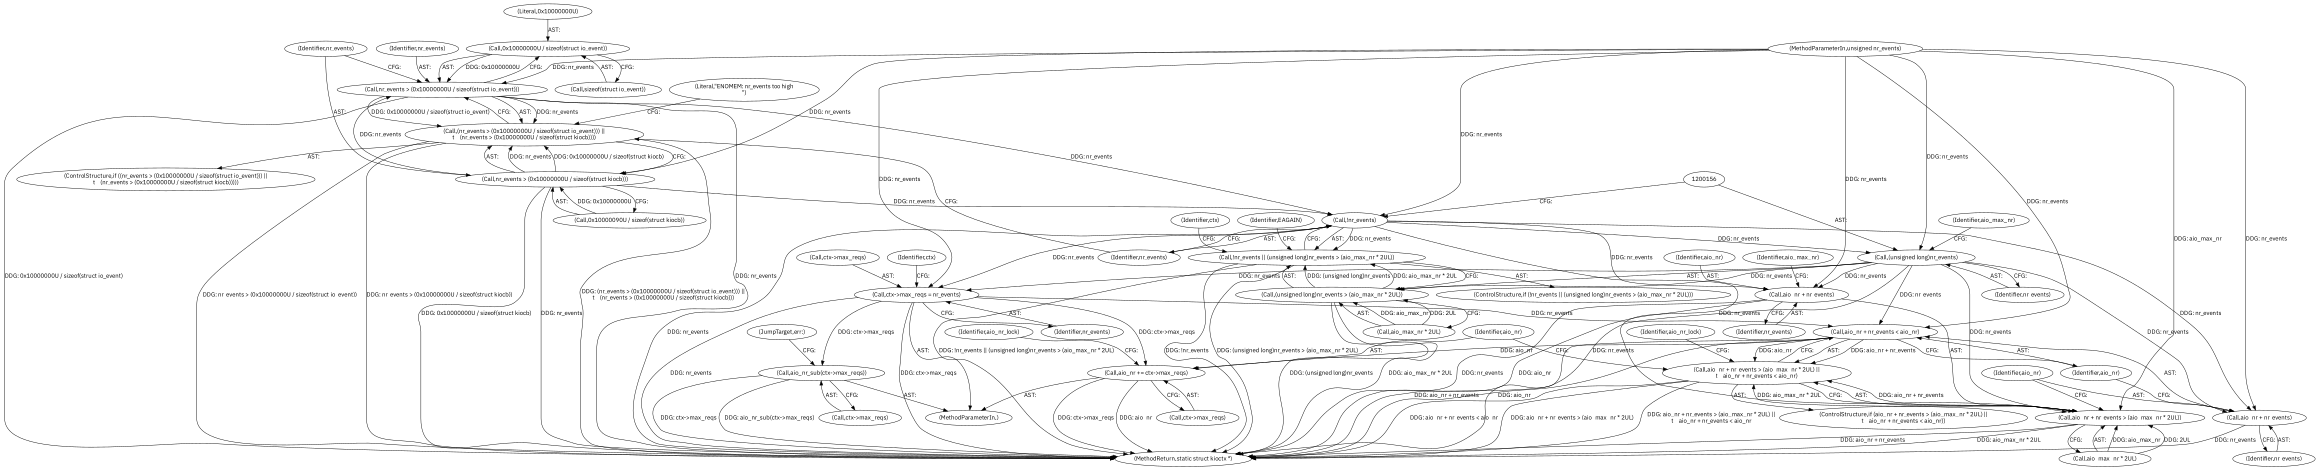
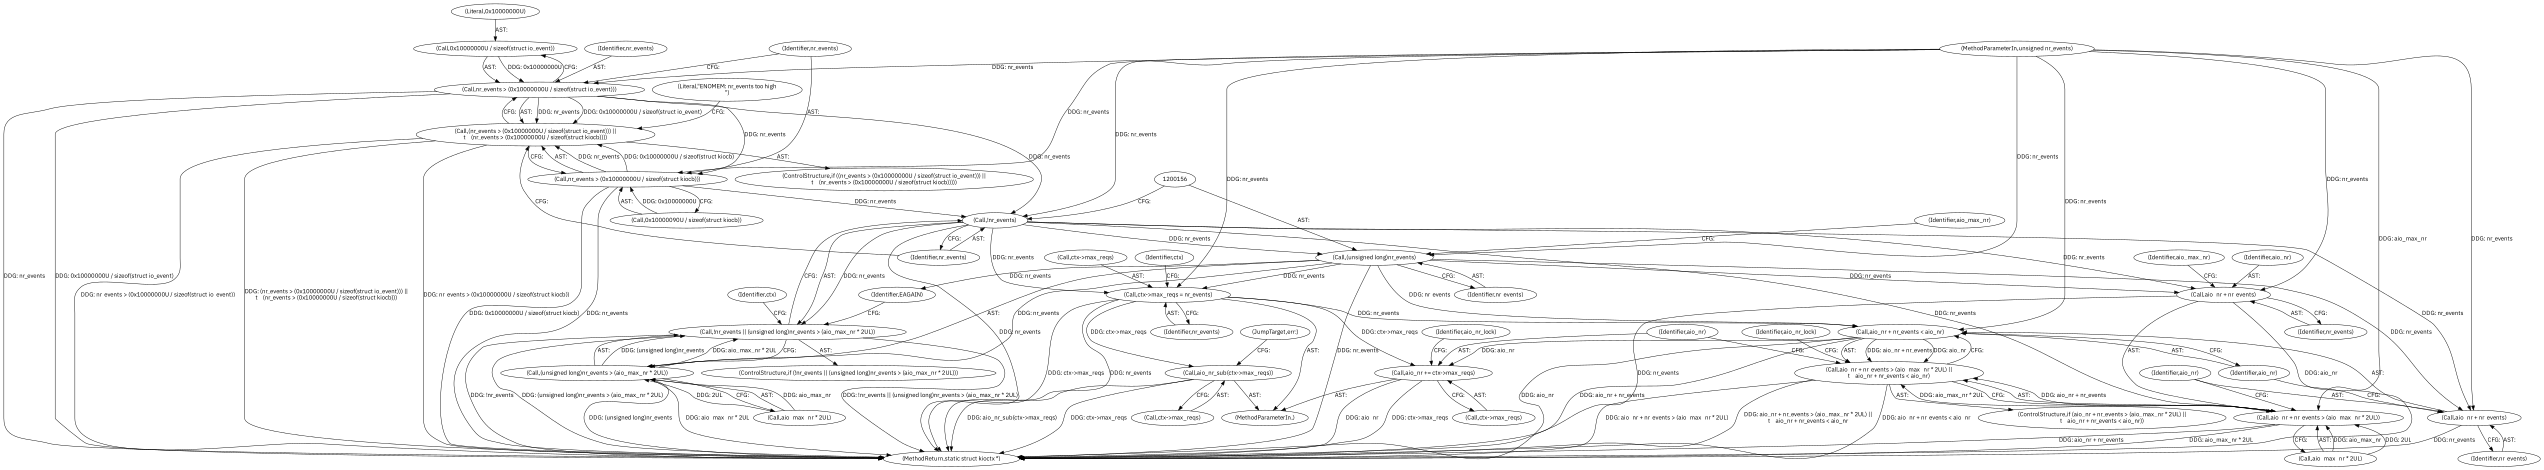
(608, 90) -> none
(390, 162) -> (731, 112)
(1970, 364) -> (1121, 267)
